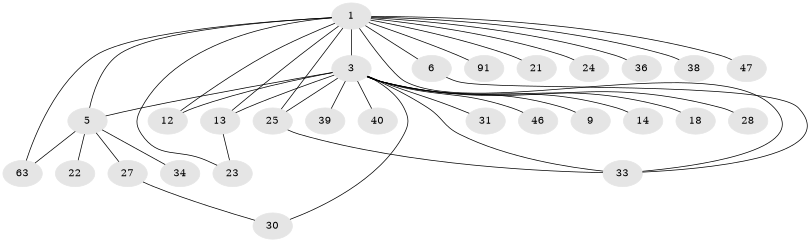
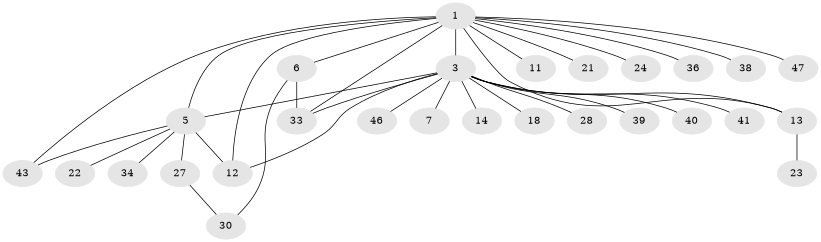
(177, 68) -> none
(484, 69) -> (536, 69)
(273, 121) -> none
(486, 121) -> (744, 121)
(591, 121) -> (429, 121)
none -> (209, 147)
(384, 162) -> (265, 149)
(23, 174) -> (23, 174)
